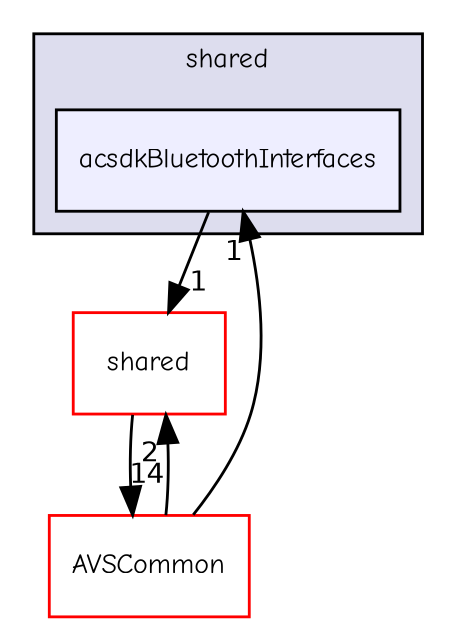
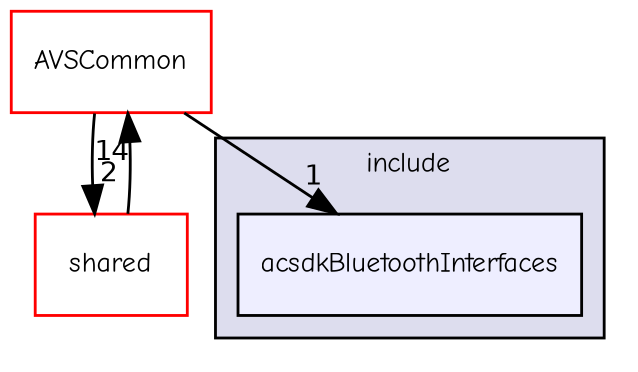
(228, 61) -> (410, 165)
(193, 251) -> none
